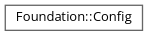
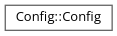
(74, 18) -> (59, 18)
